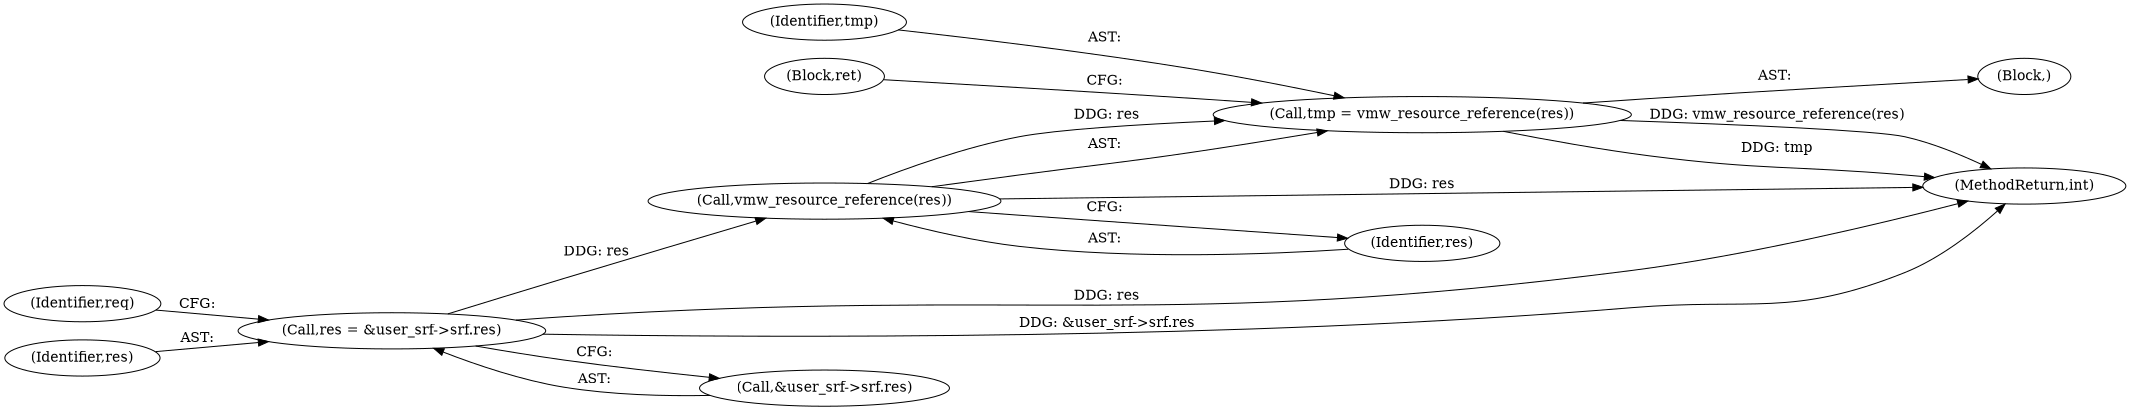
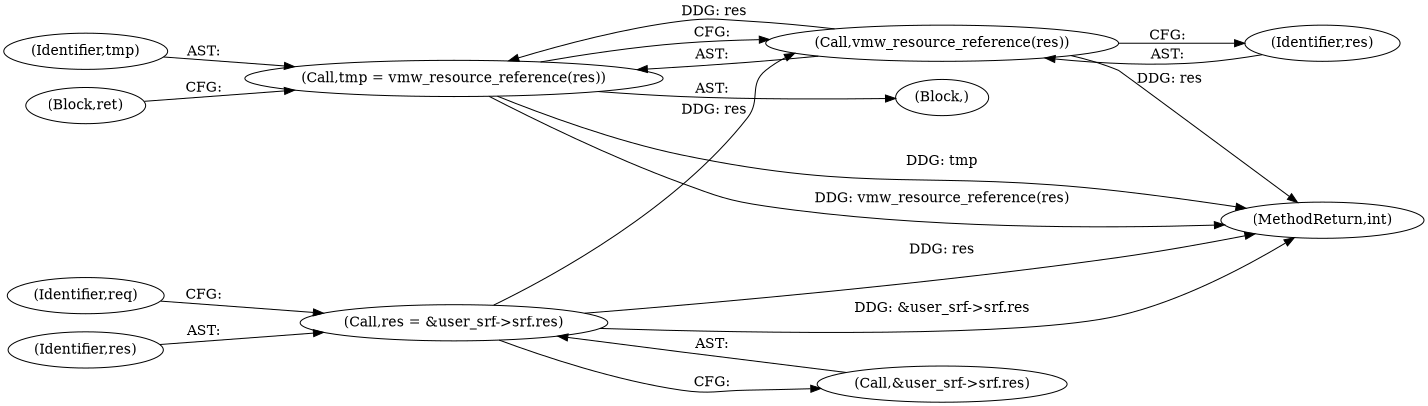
none -> (649, 46)
